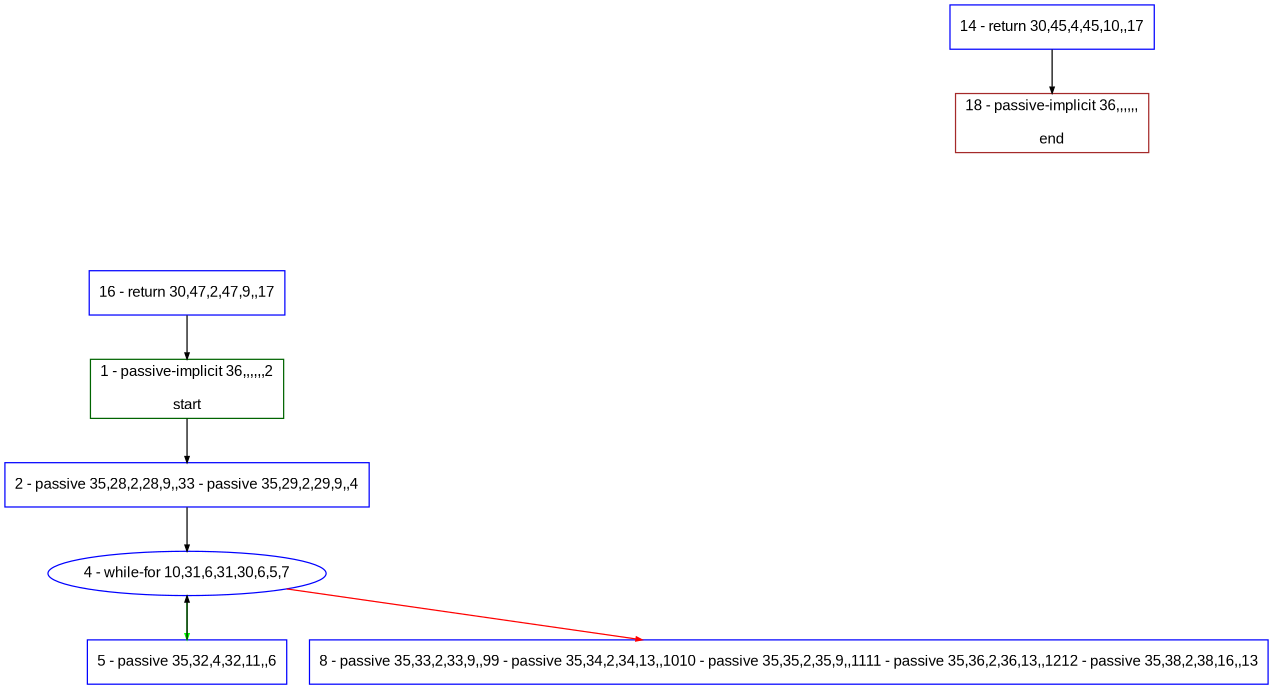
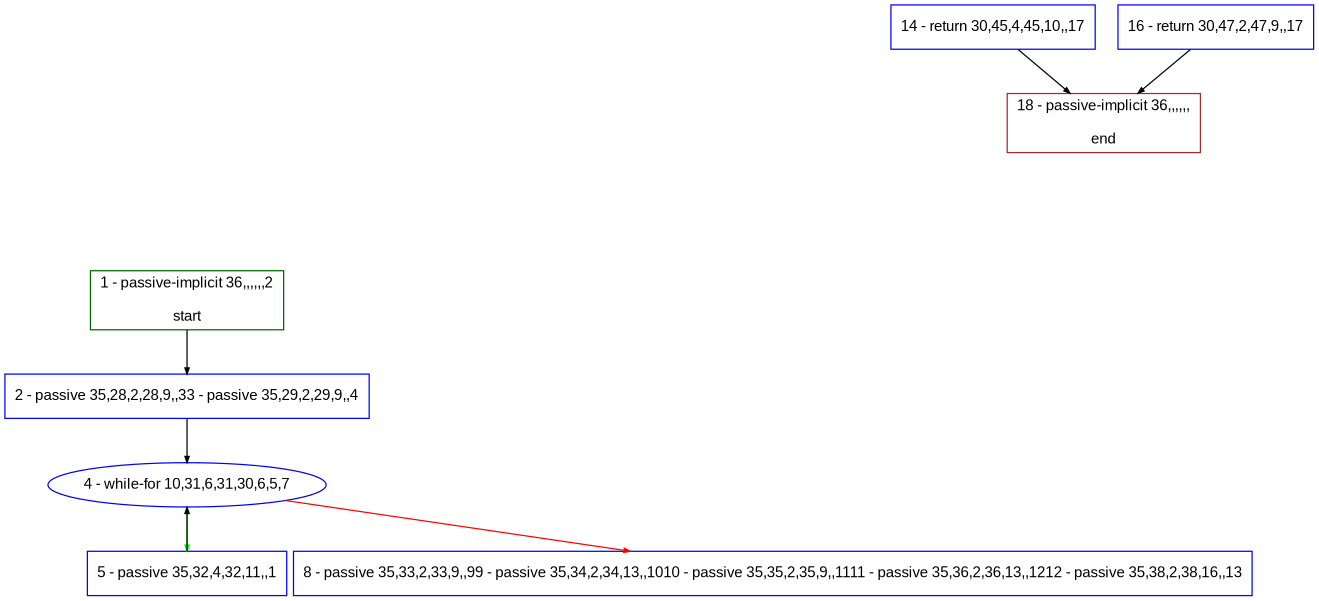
(187, 334) -> (1167, 69)
(187, 662) -> (187, 573)
